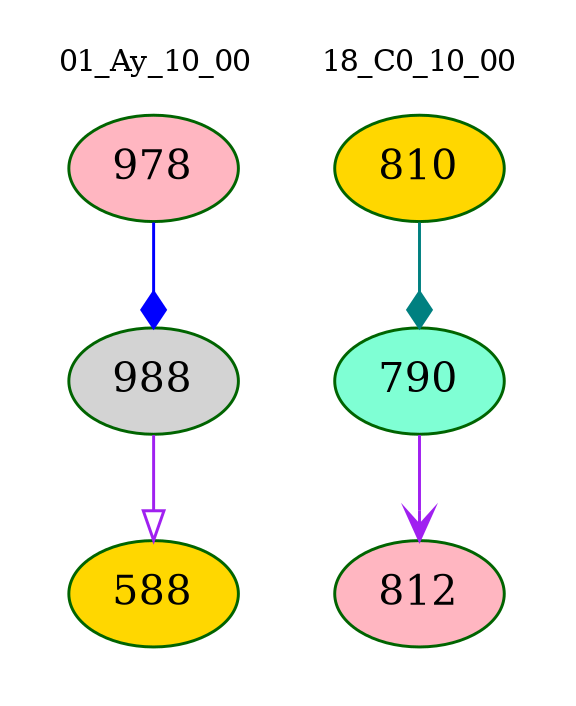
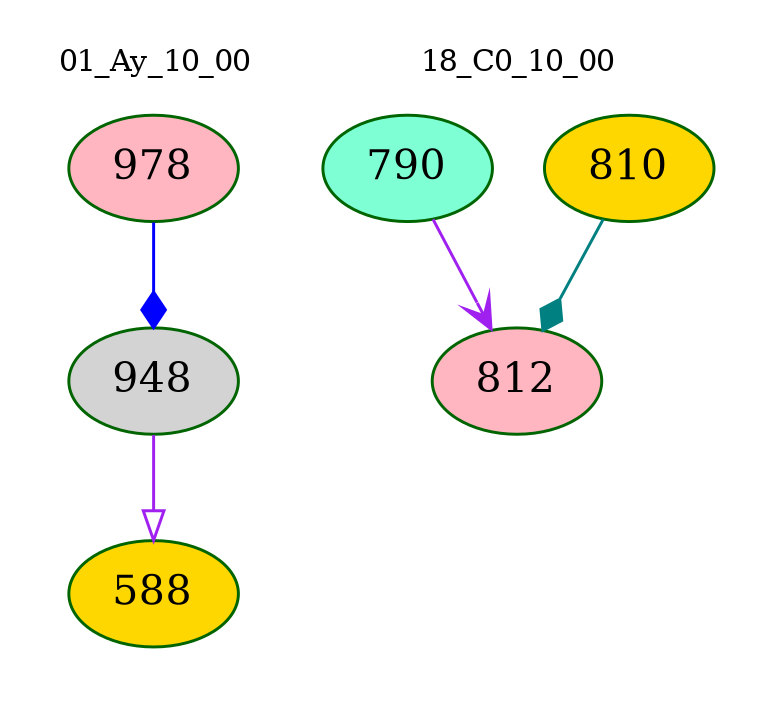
(419, 257) -> (582, 259)
(154, 381) -> (154, 381)
